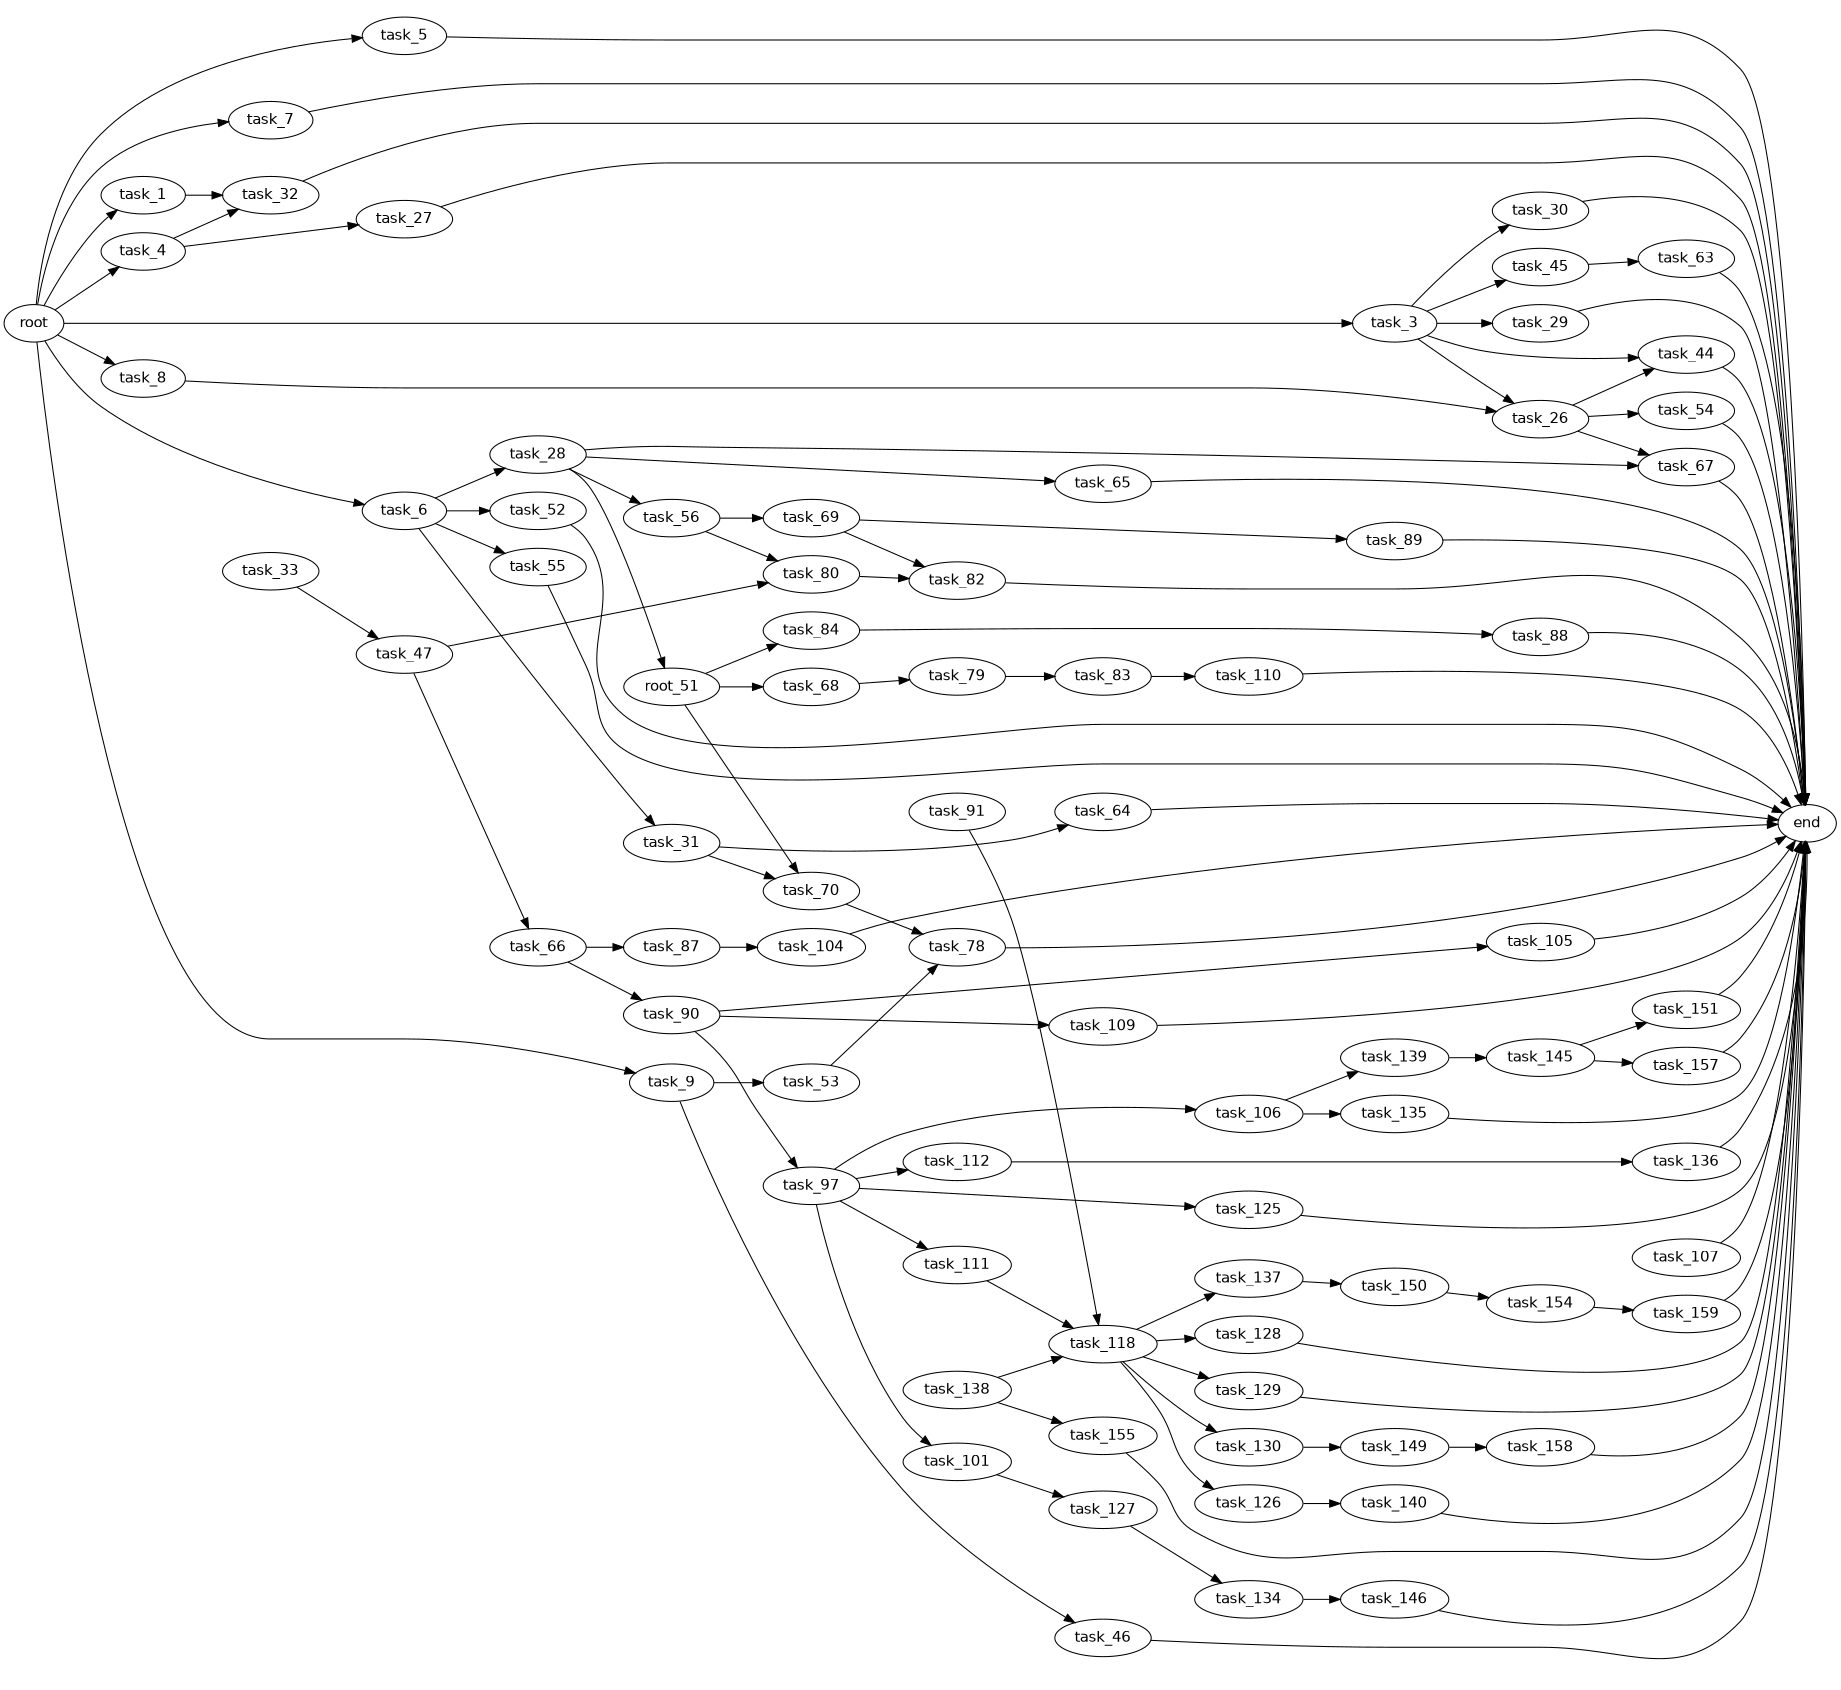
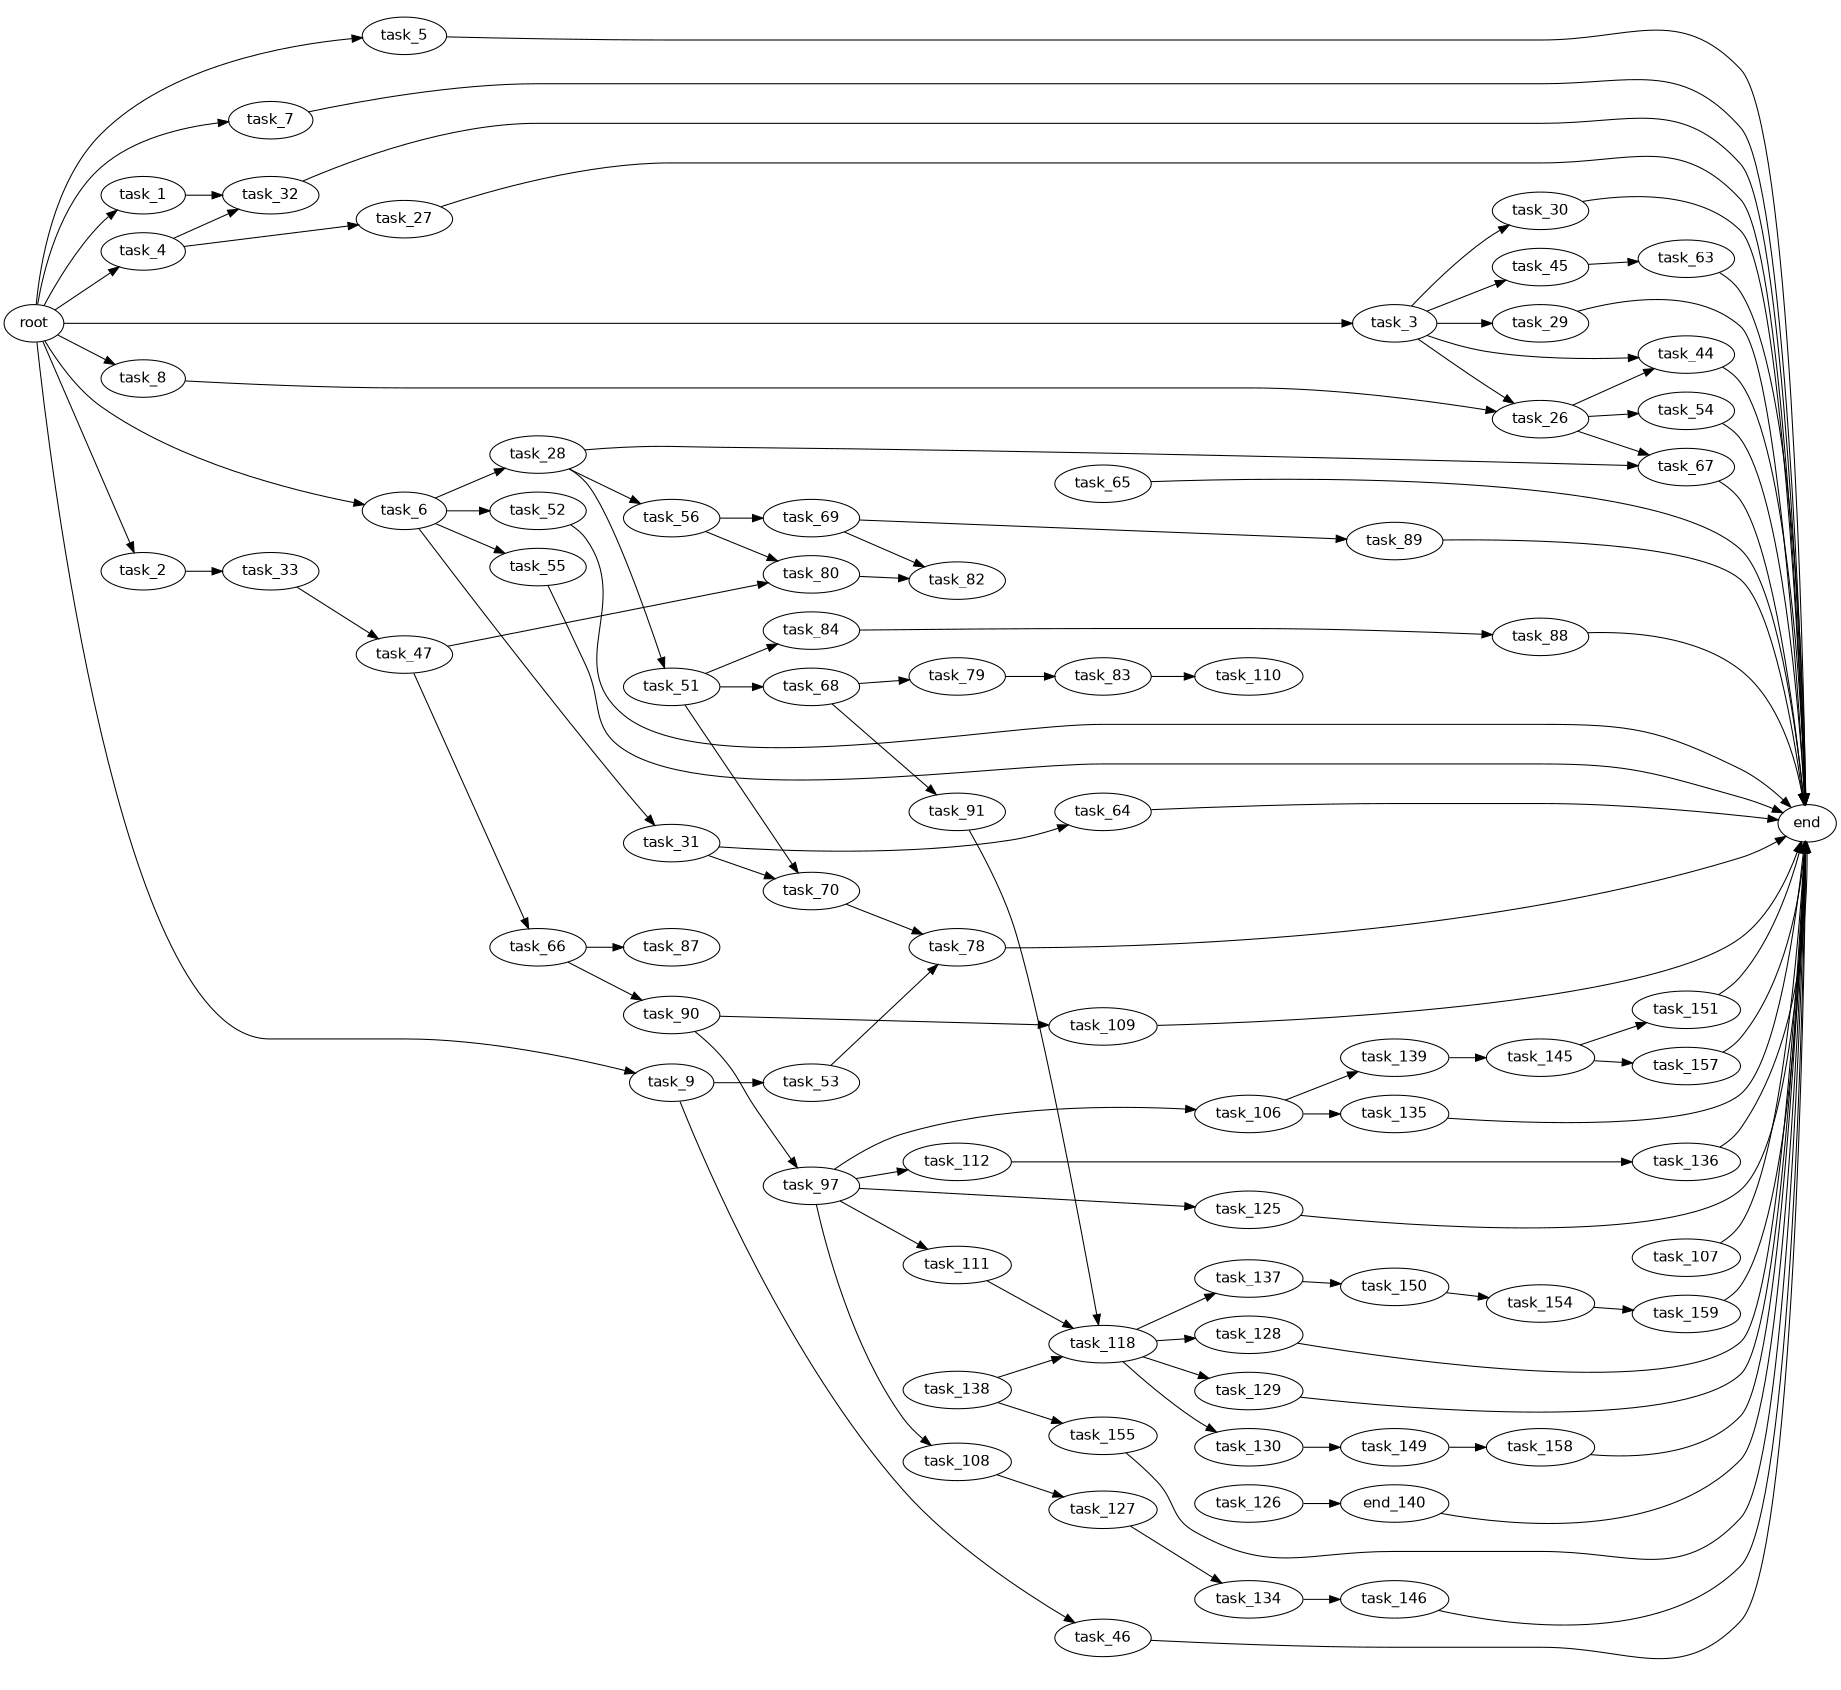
(815, 469) -> none
none -> (143, 571)
(1467, 585) -> none
(1576, 676) -> none
(672, 687) -> (672, 687)
none -> (885, 750)
(1541, 942) -> none
(811, 947) -> none
(1165, 1422) -> none
(957, 1462) -> (957, 1462)
(1395, 1504) -> (1395, 1504)
